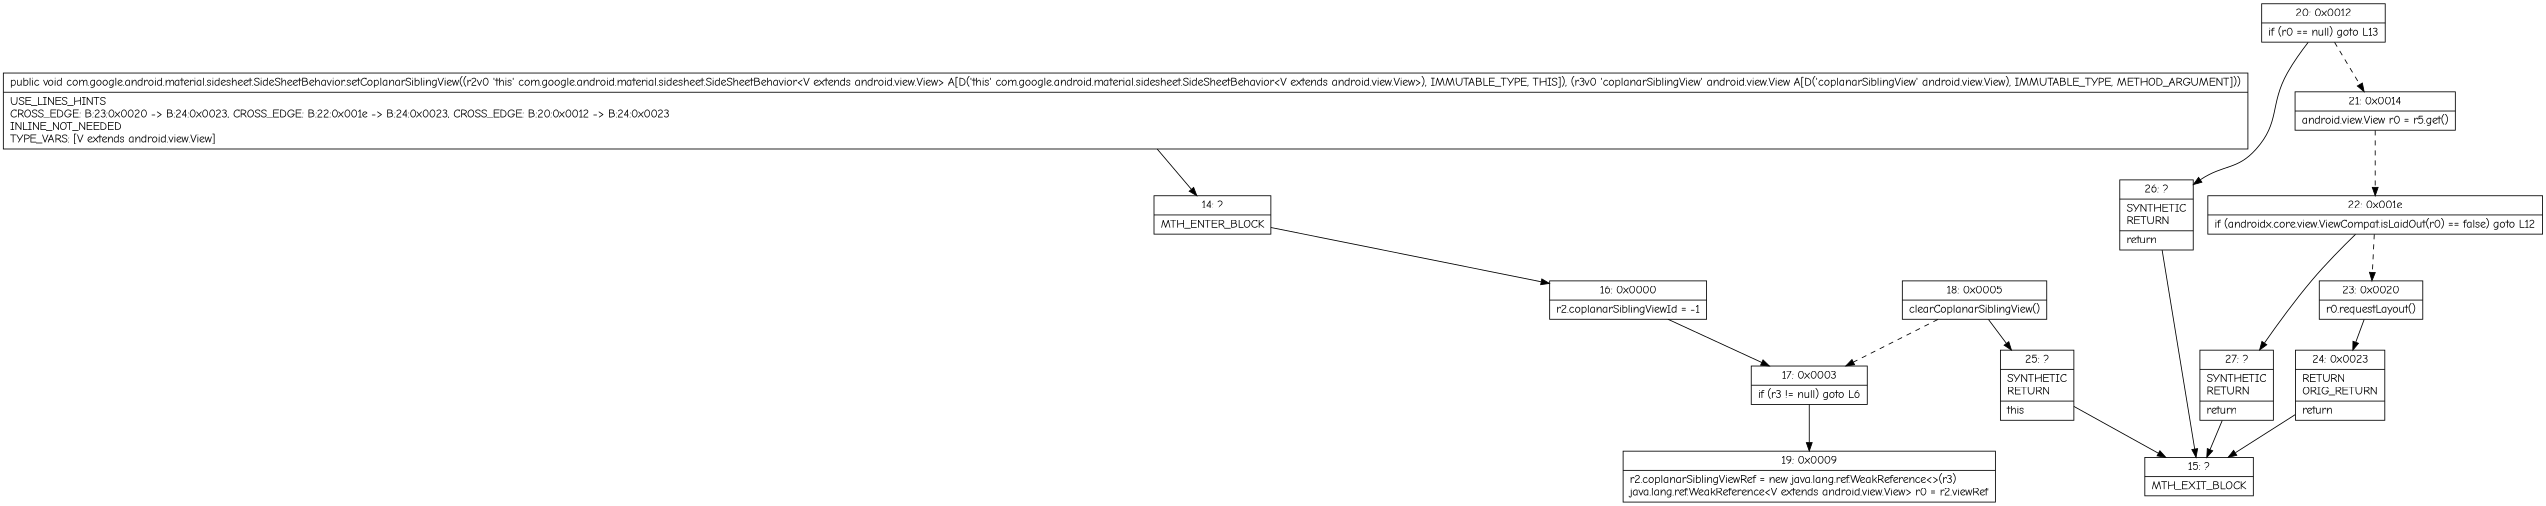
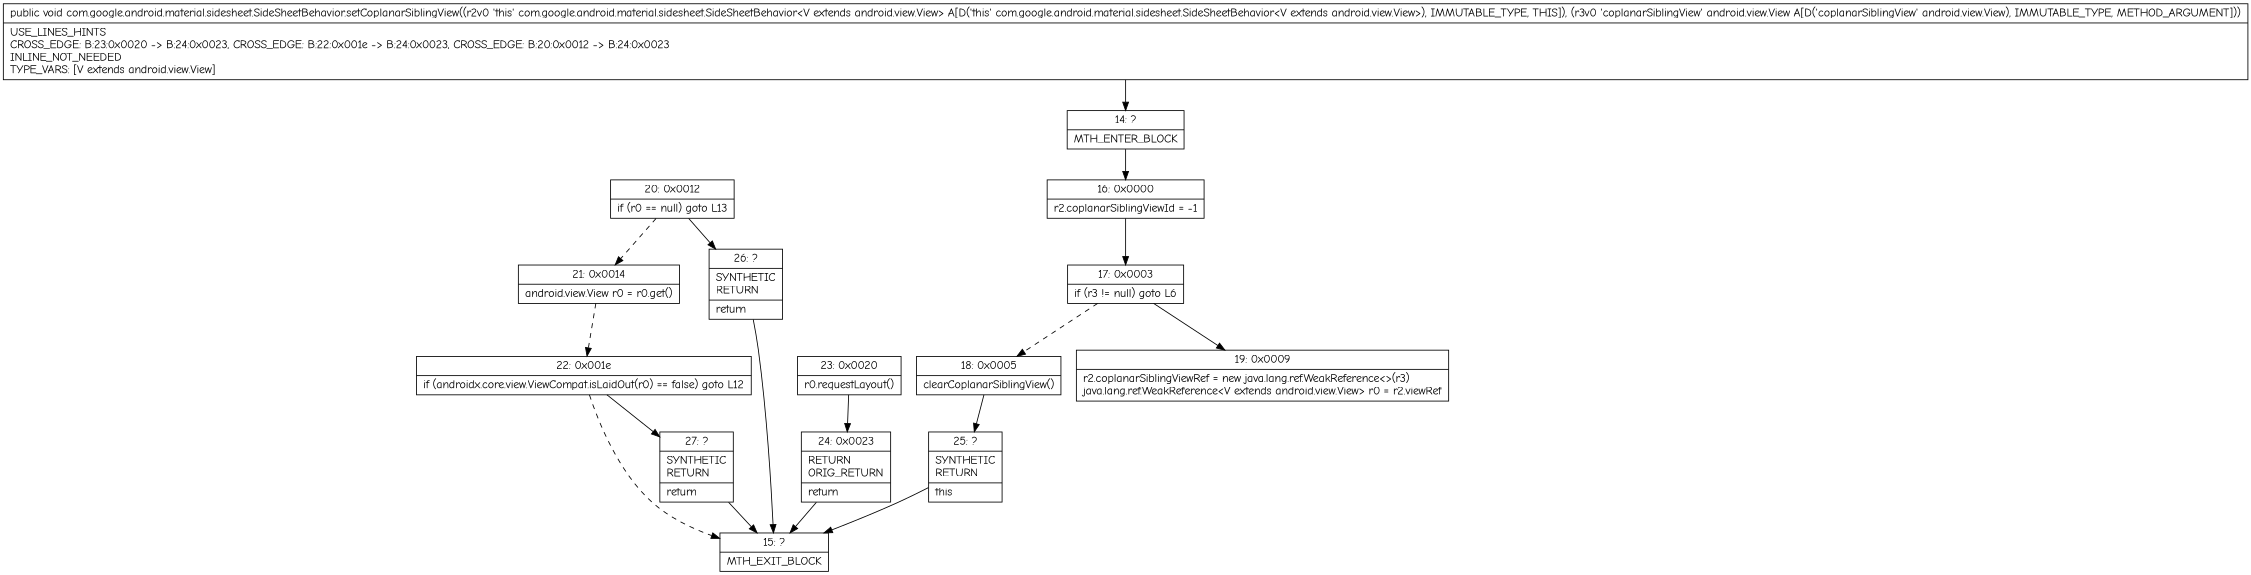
(2375, 120) -> (599, 293)
(2373, 253) -> (633, 481)
(1896, 341) -> (1061, 328)
